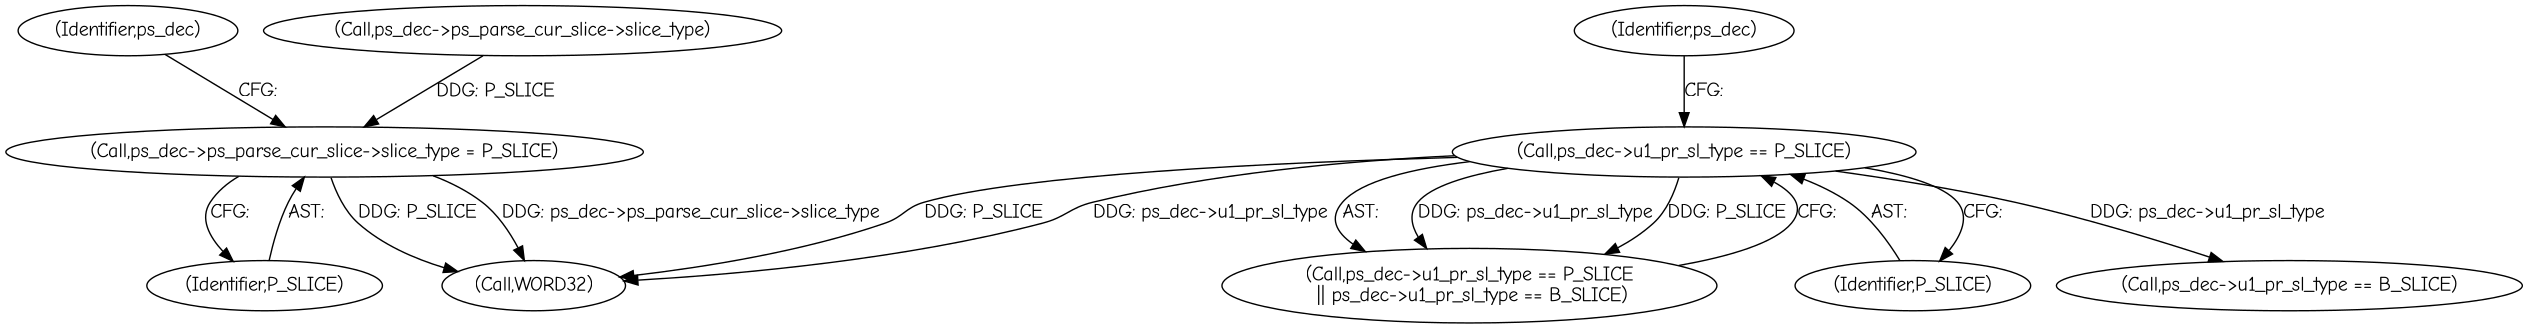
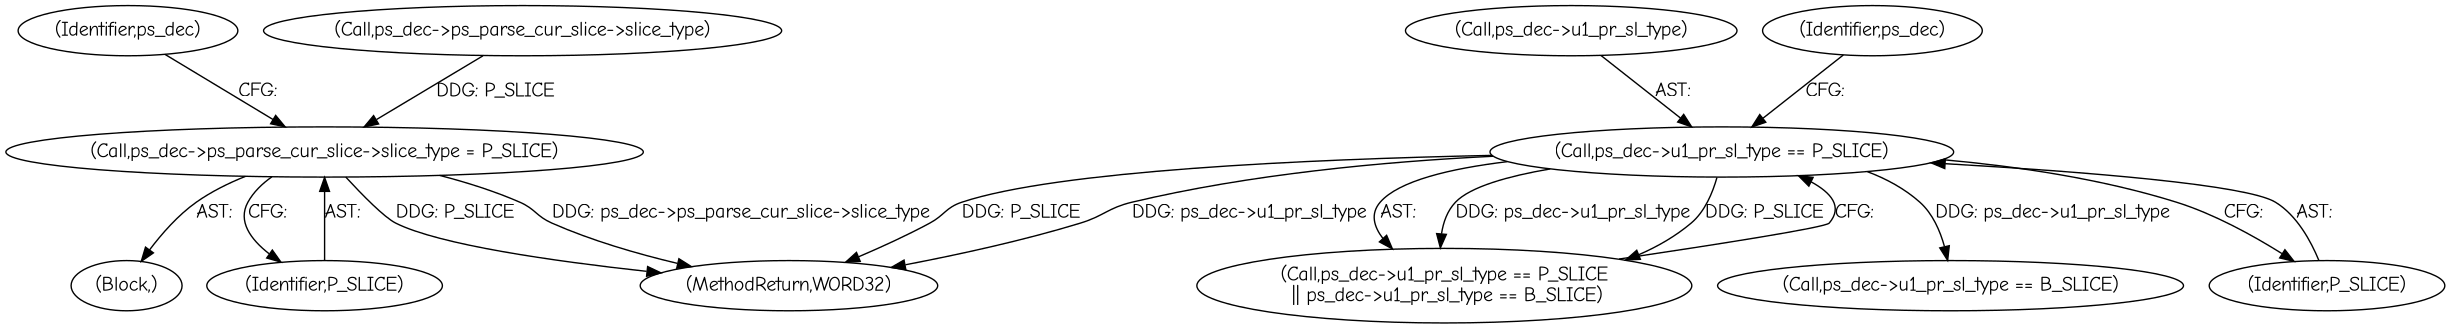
none -> (1571, 31)
none -> (127, 286)
(534, 286) -> (789, 286)
